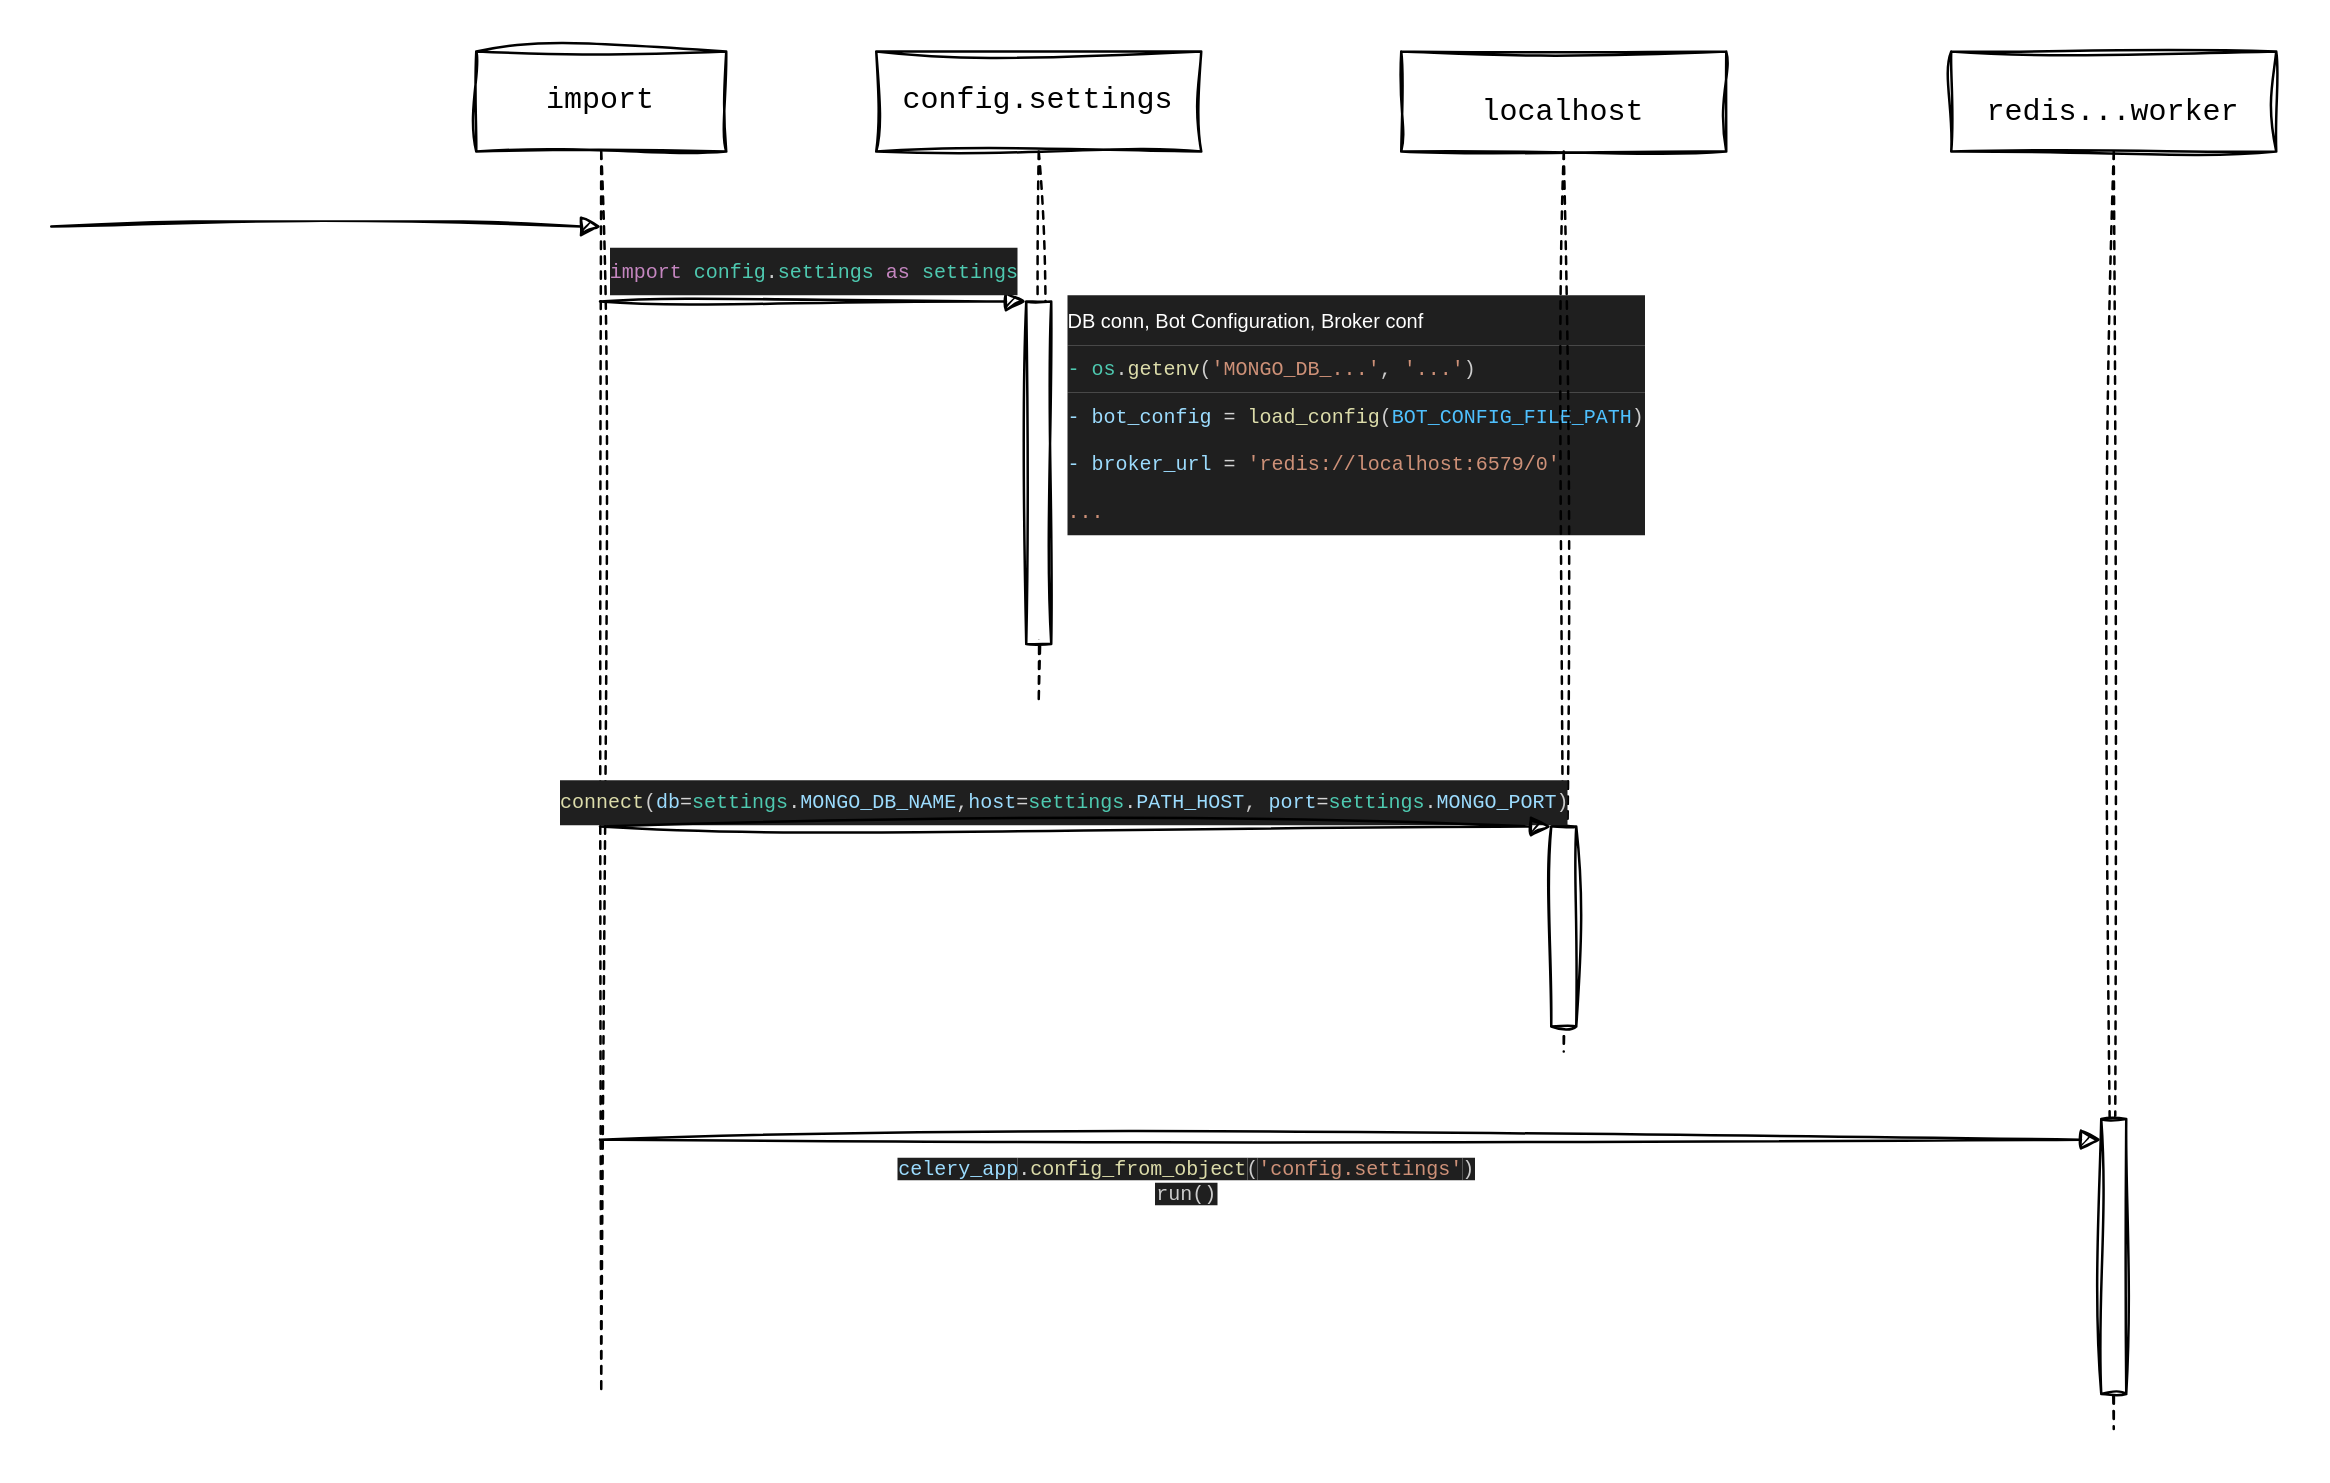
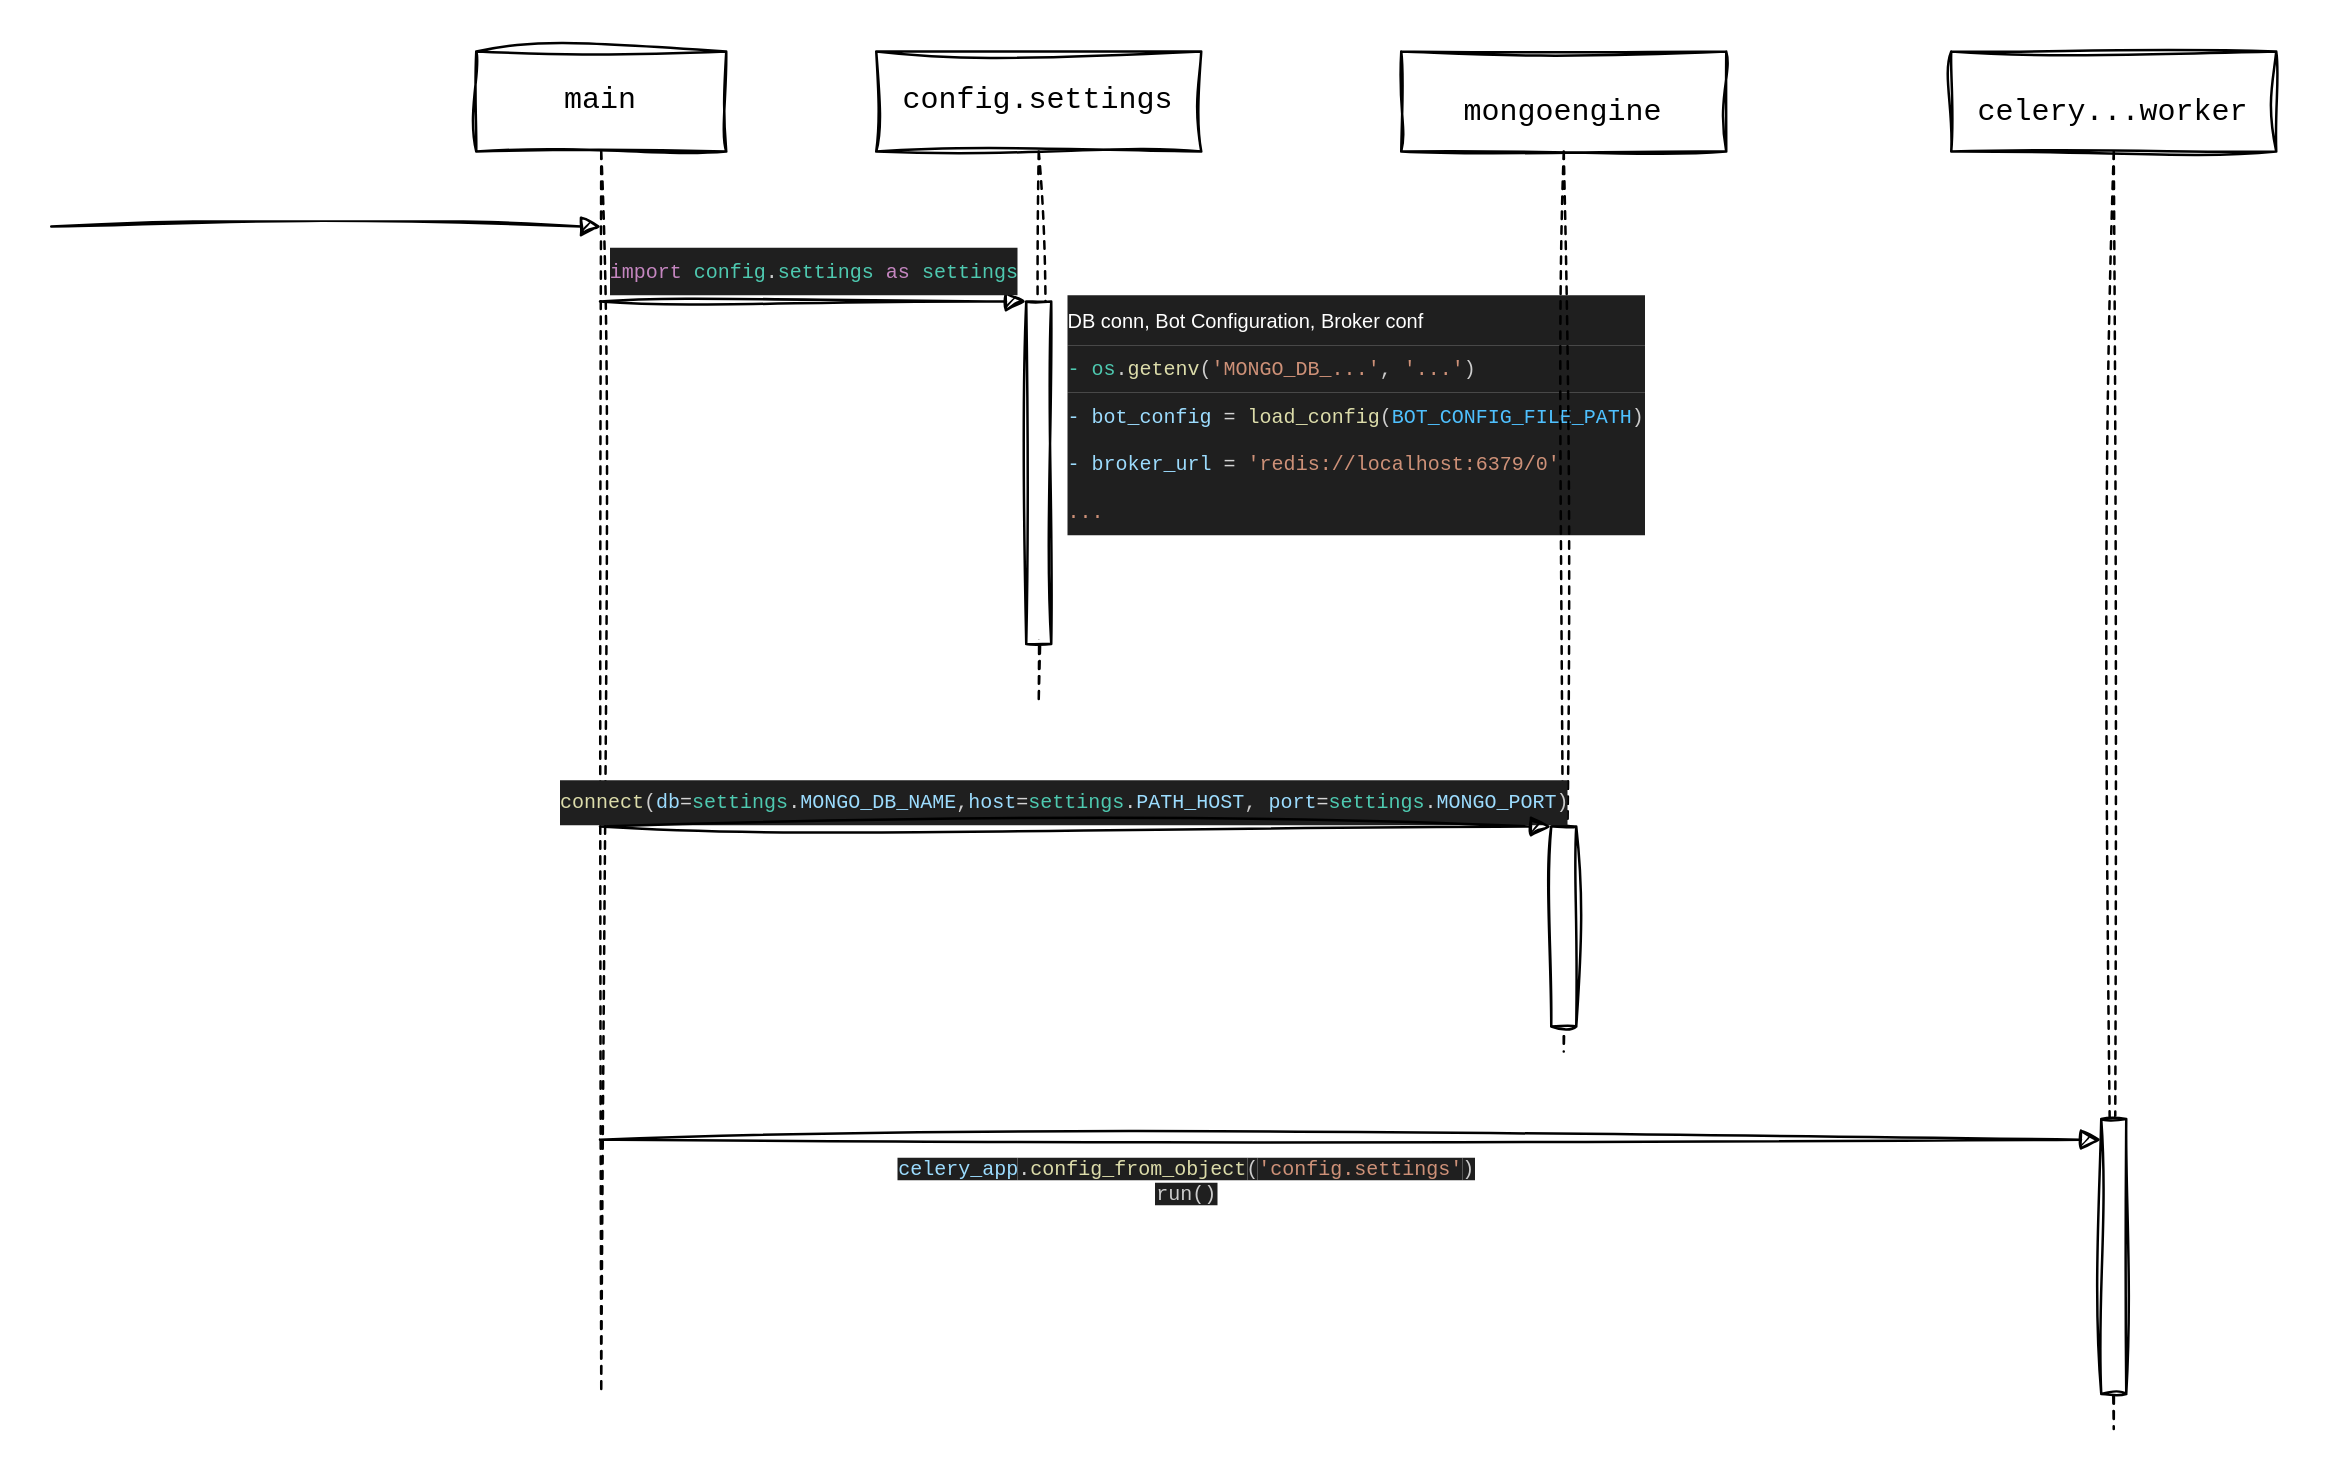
(601, 101) -> (601, 101)
(1564, 101) -> (1564, 101)
(2114, 101) -> (2114, 101)
(1379, 414) -> (1379, 414)
